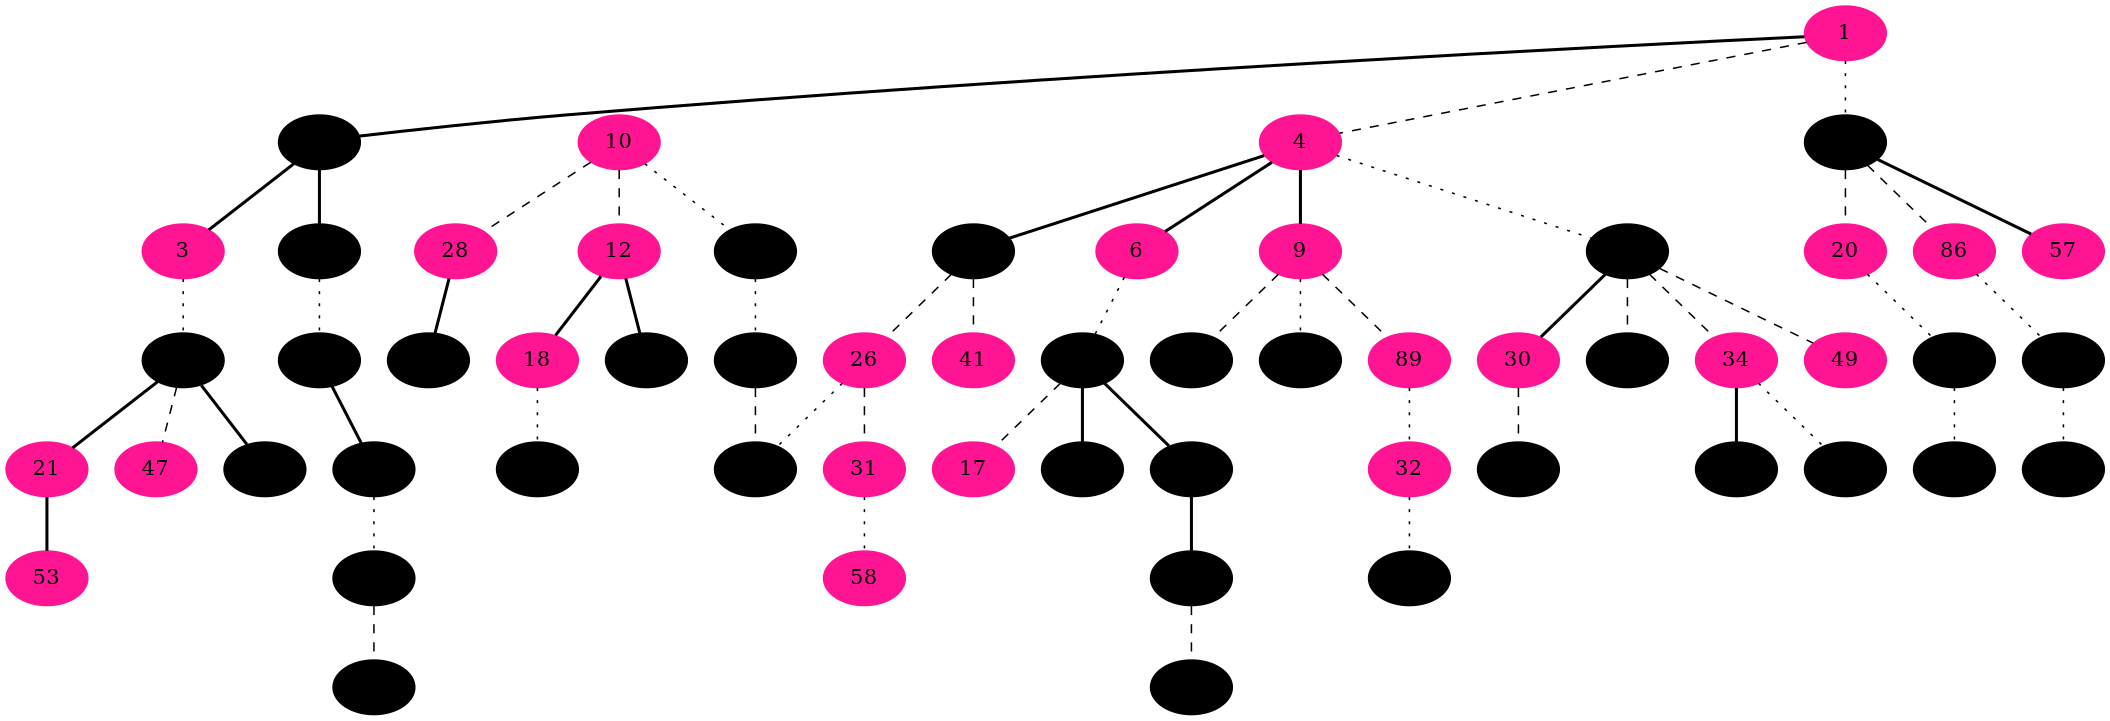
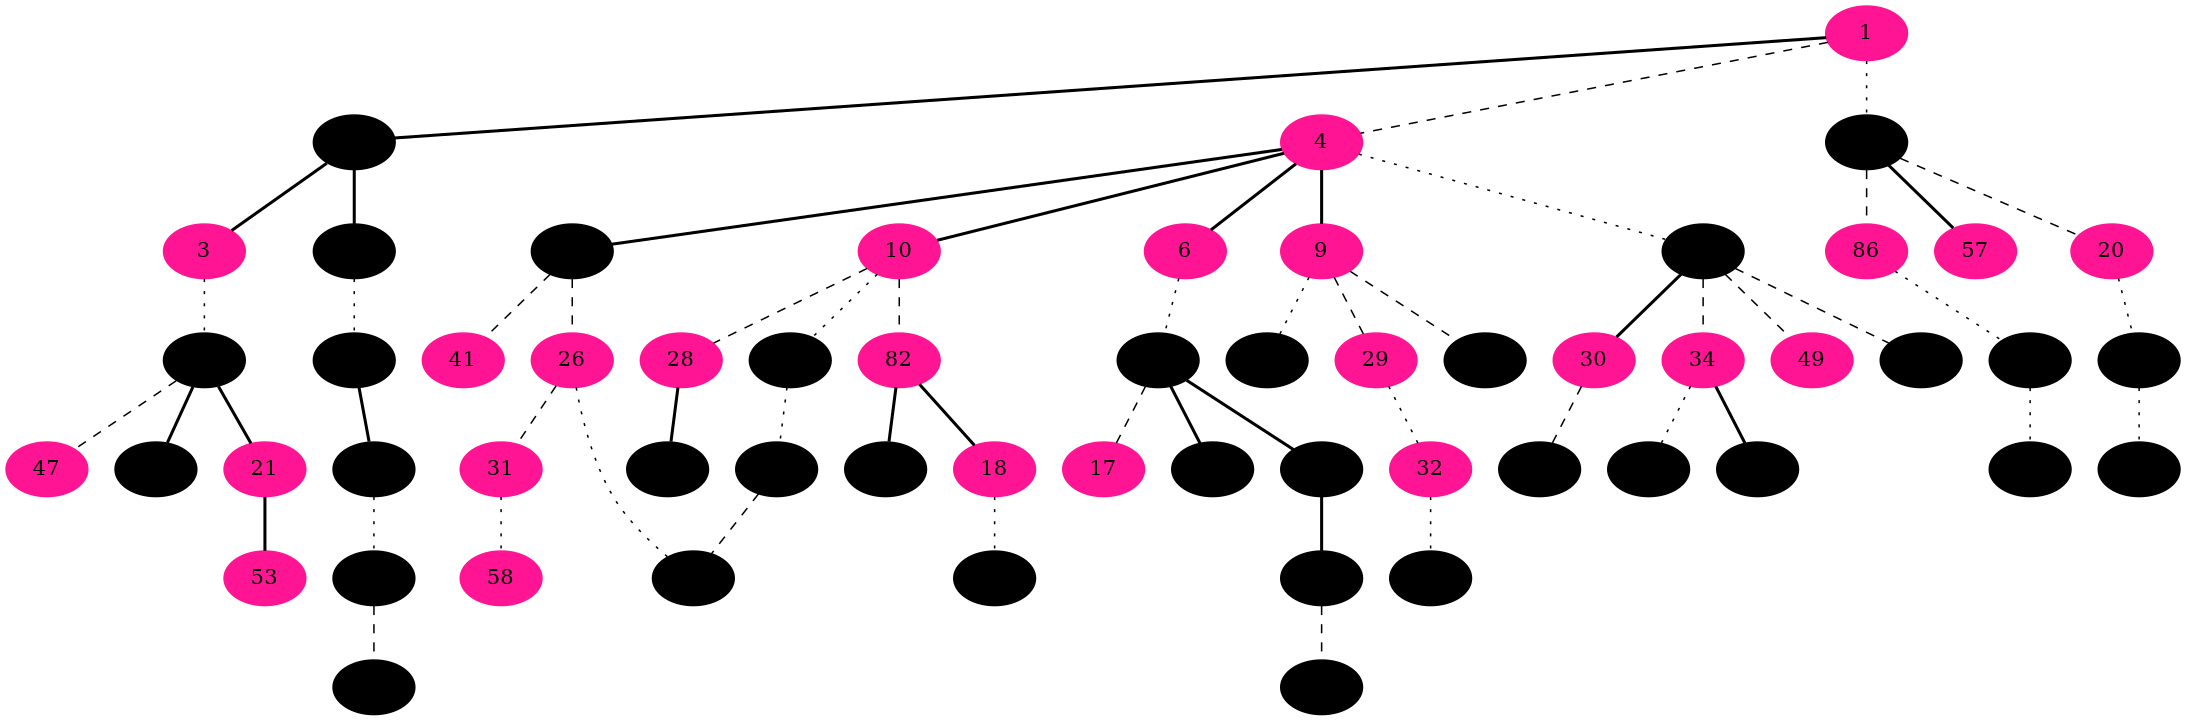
none -> (1111, 197)
(619, 251) -> (899, 360)
(1409, 360) -> (1376, 360)
